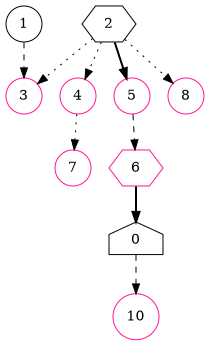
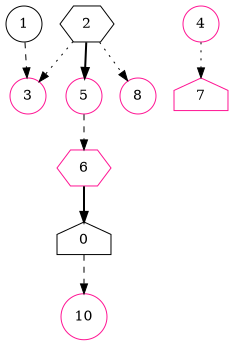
(95, 56) -> none
(73, 168) -> (201, 96)
